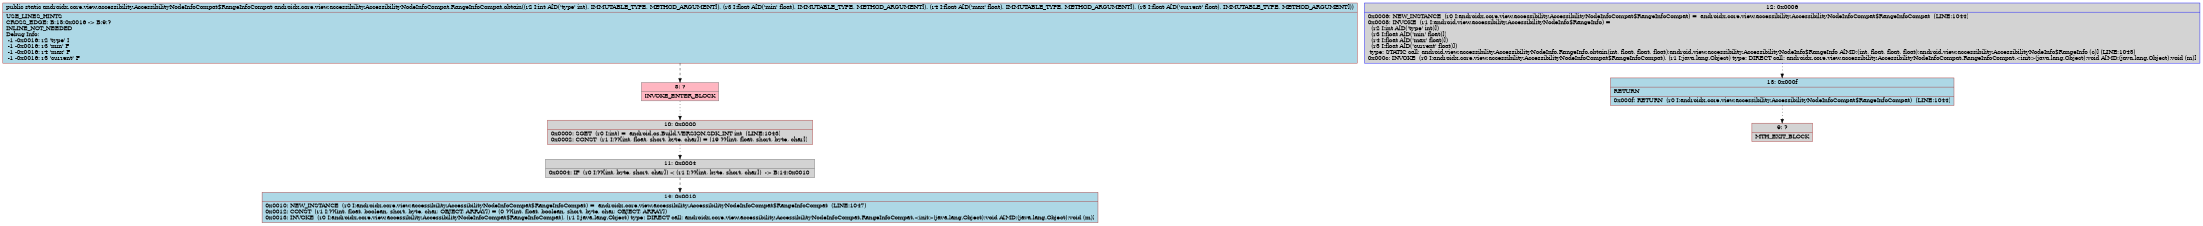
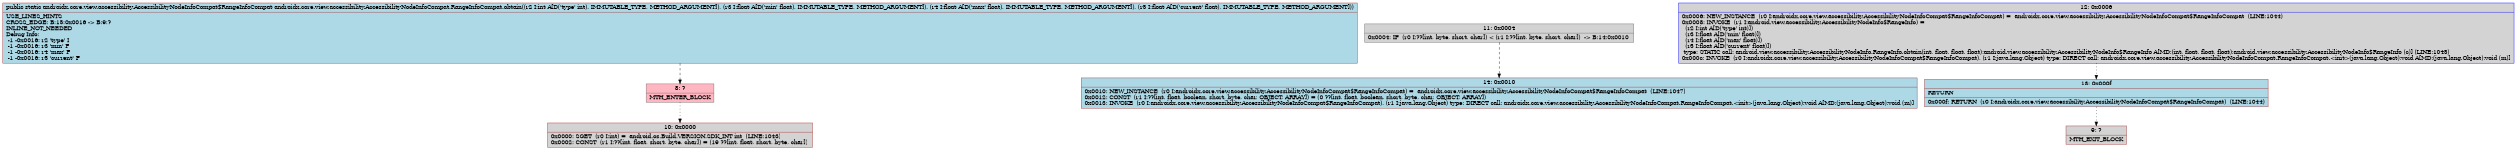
(680, 96) -> (680, 97)
(680, 150) -> none
